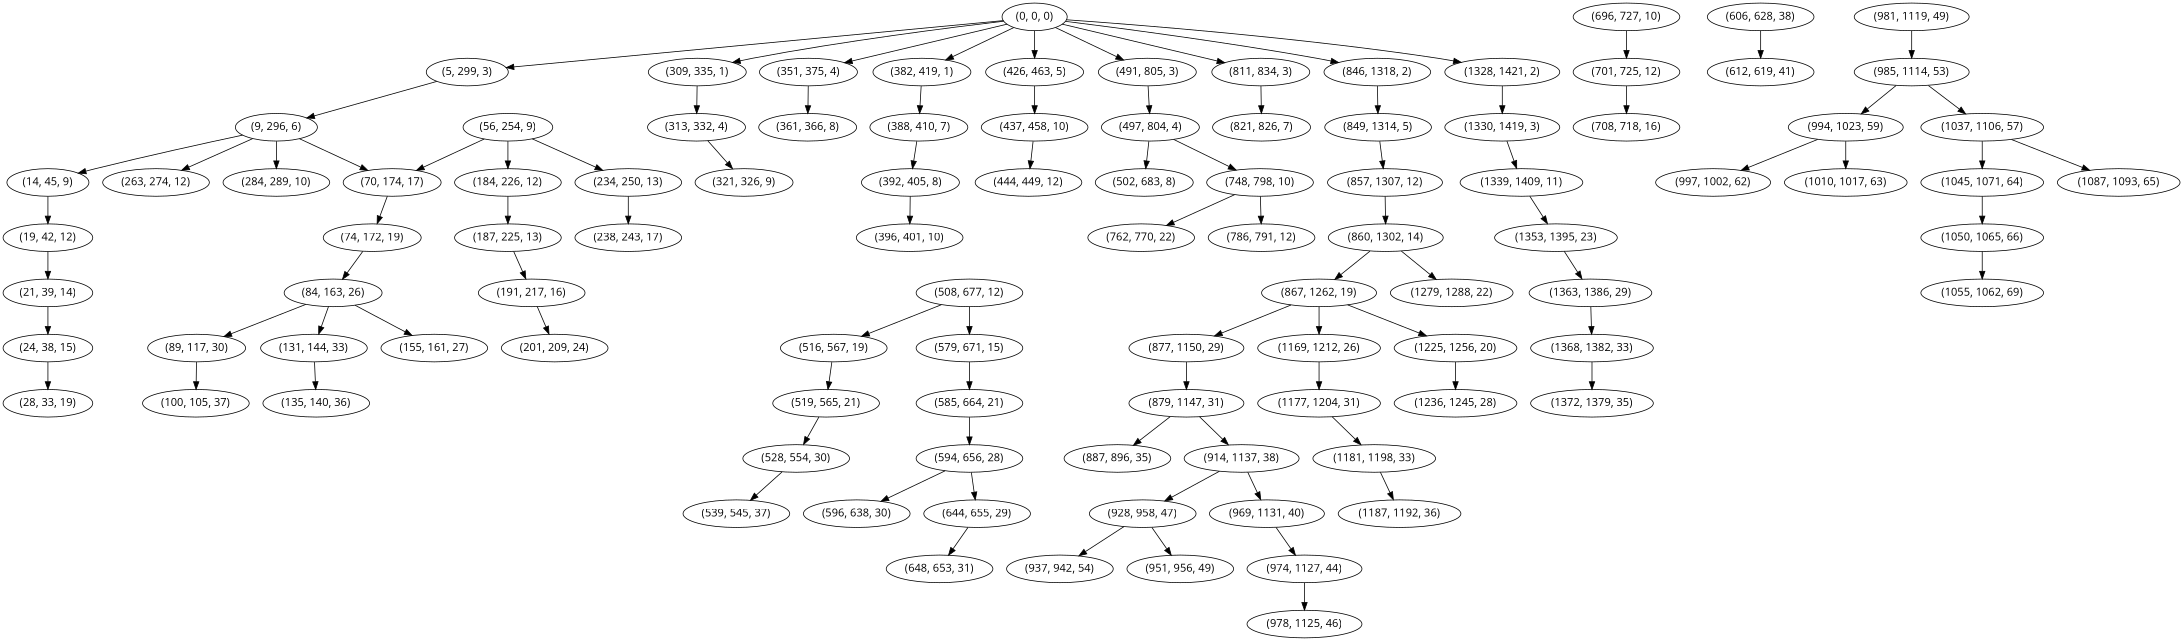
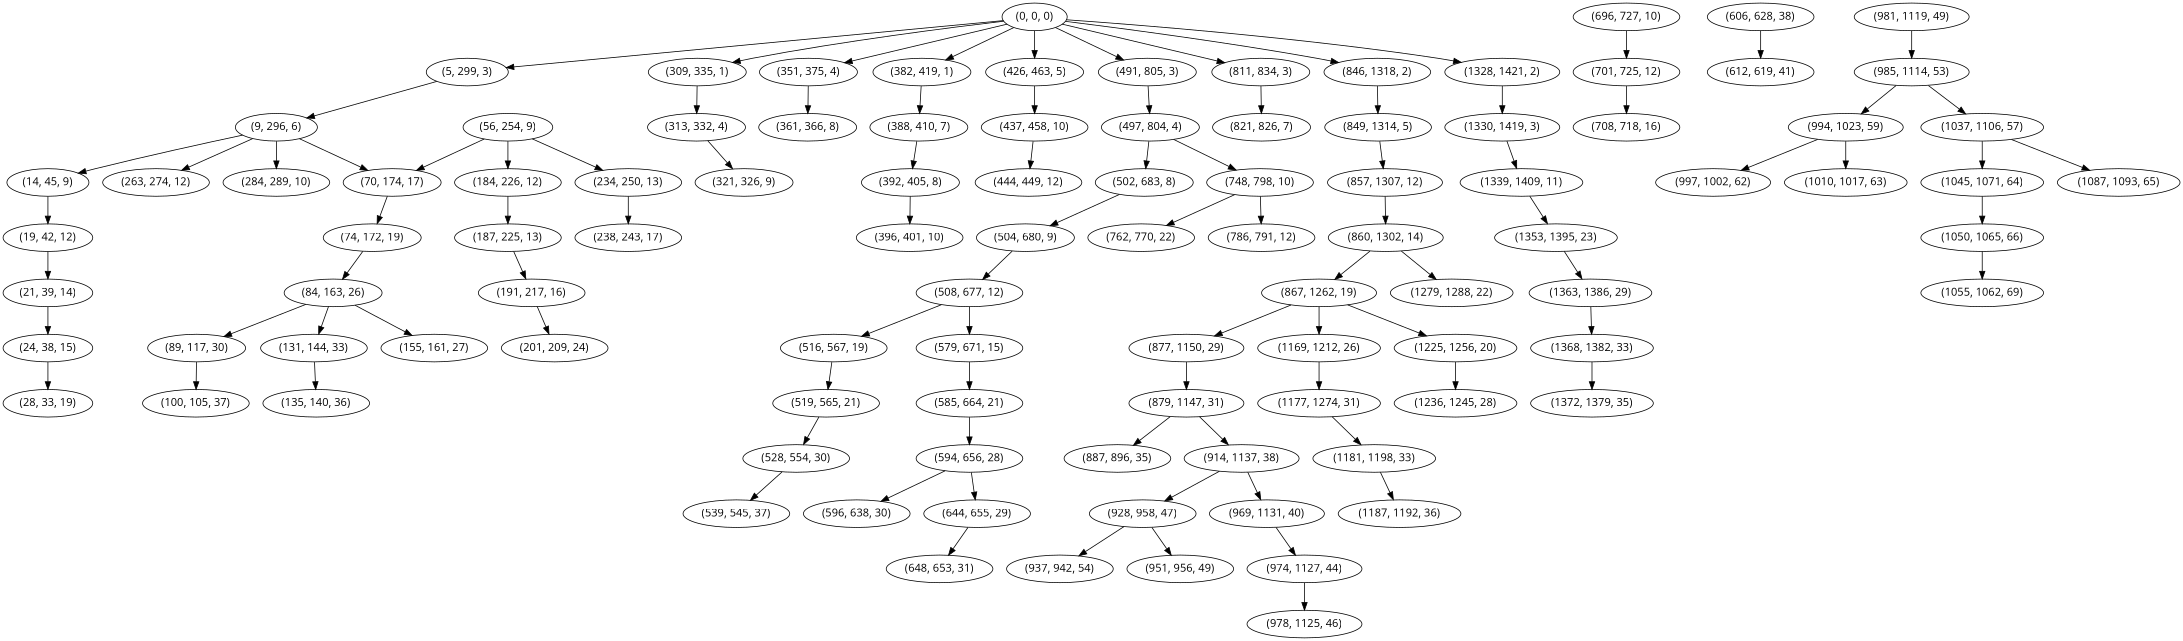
none -> (1025, 238)
(1319, 403) -> (1319, 403)
